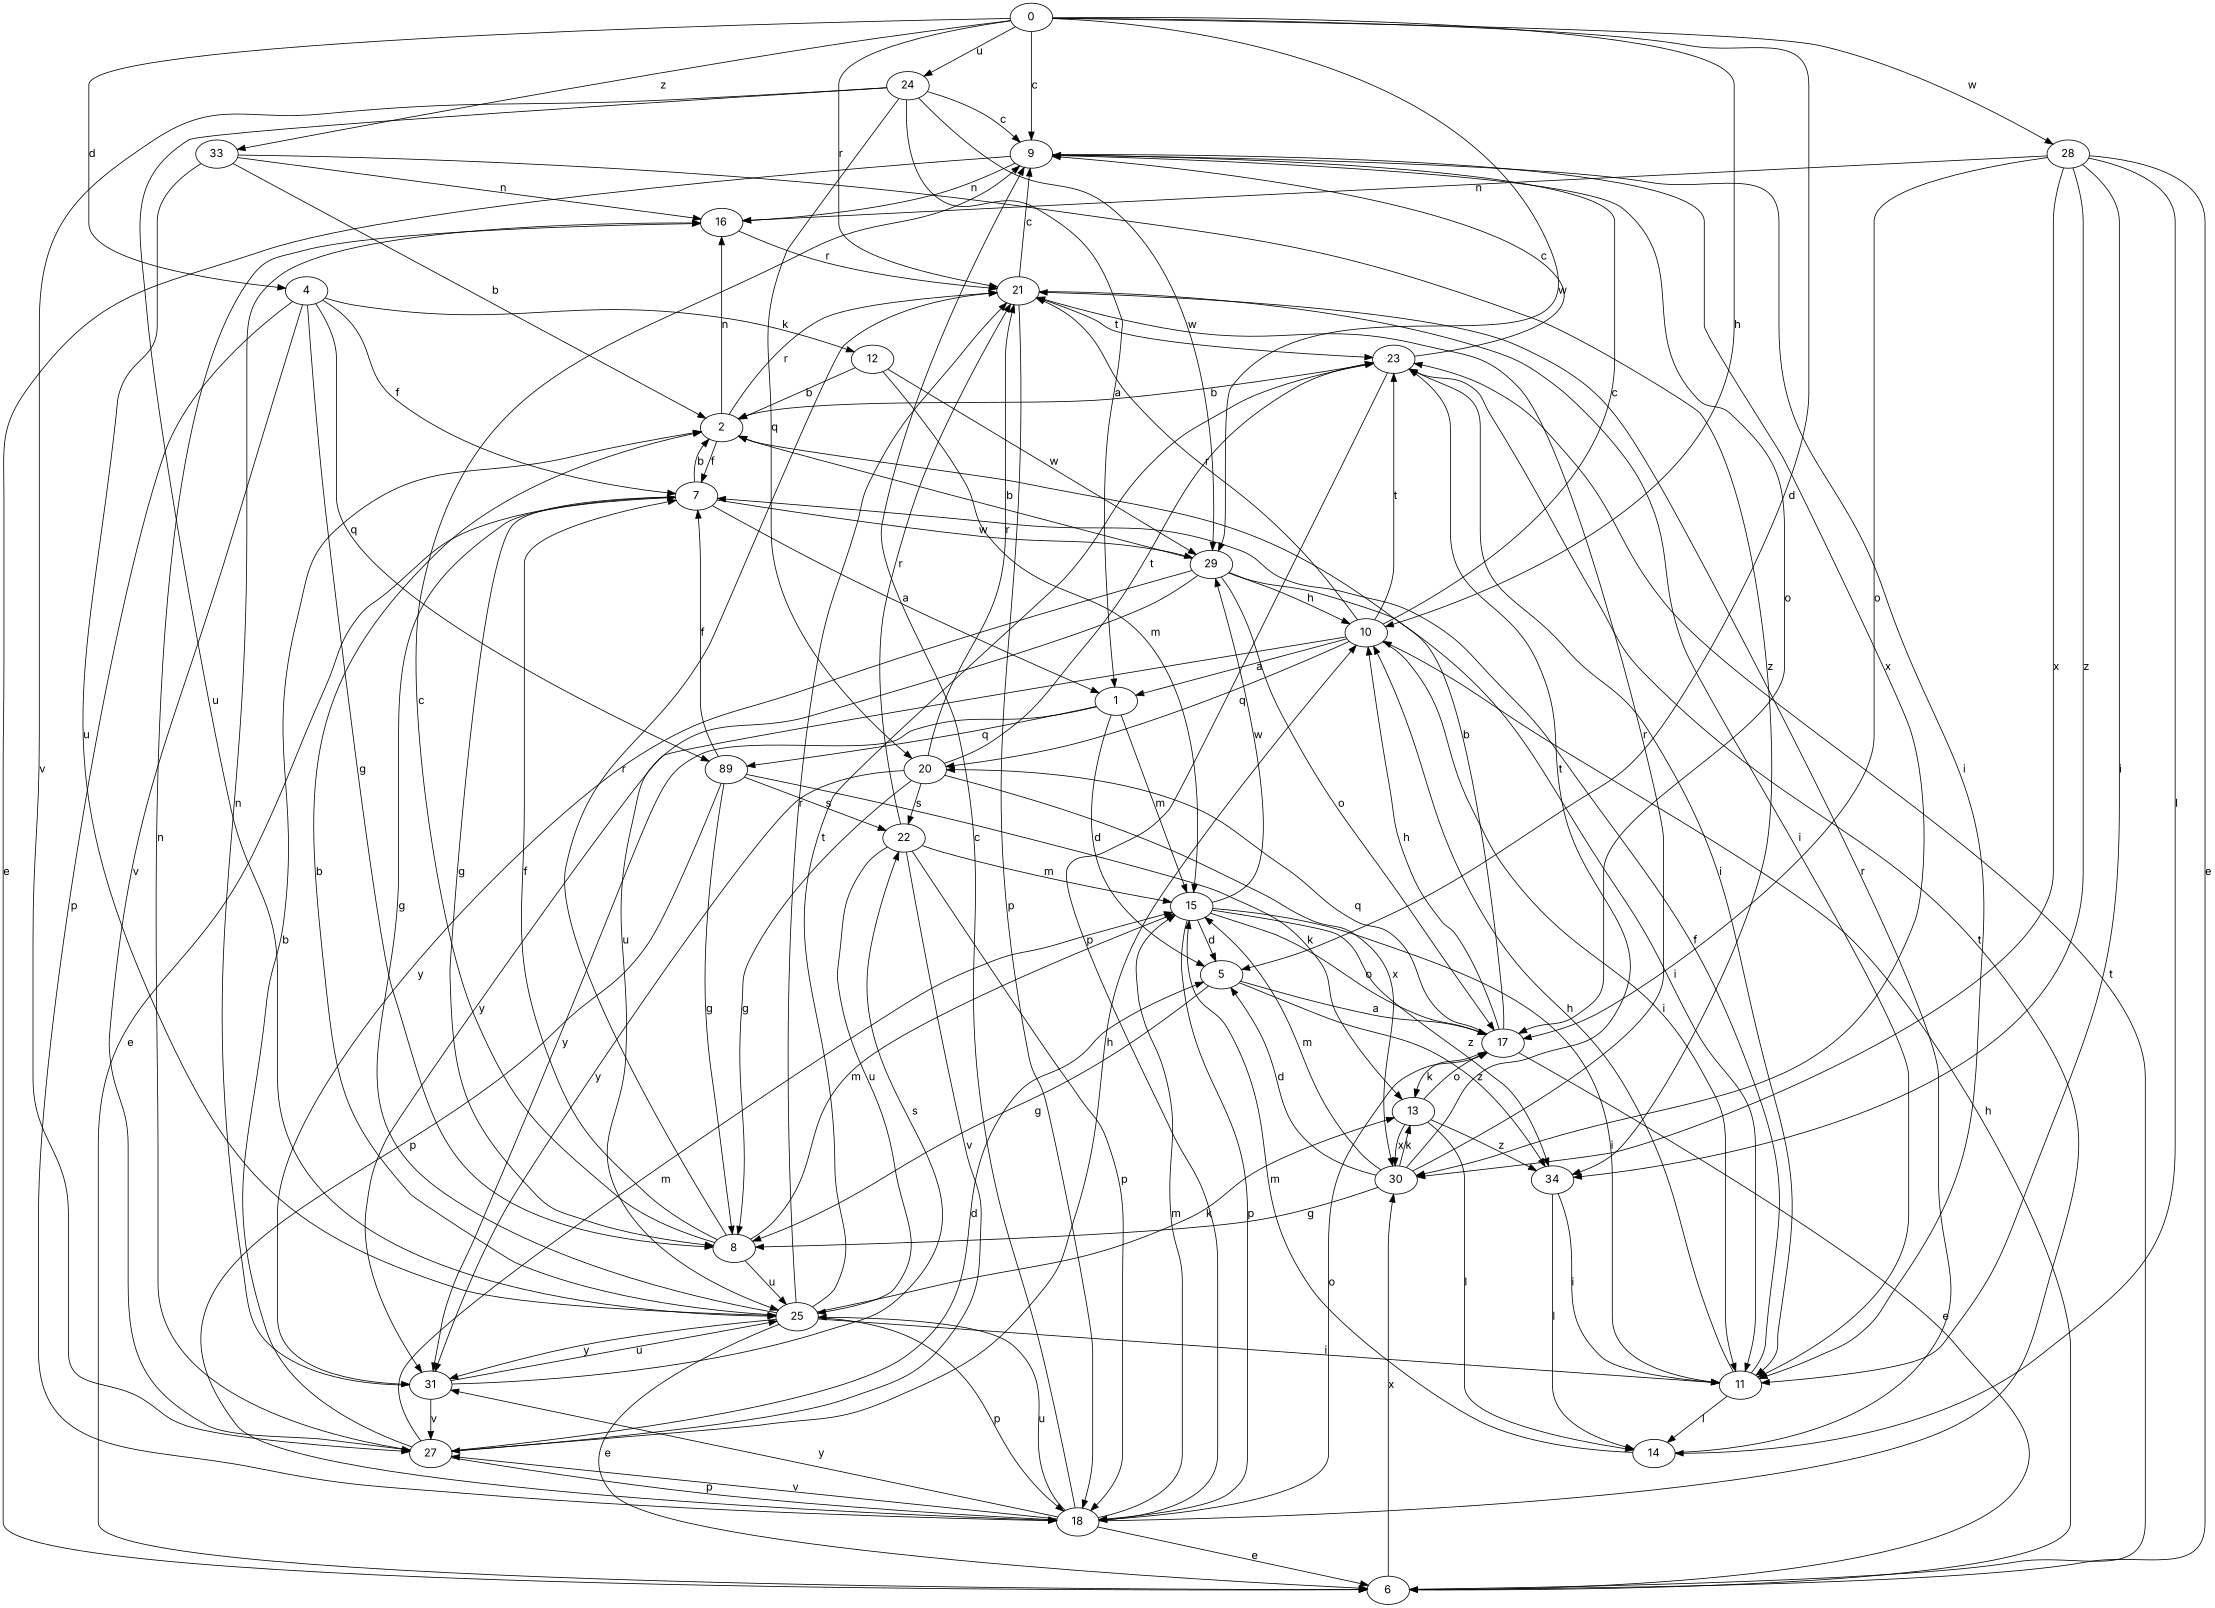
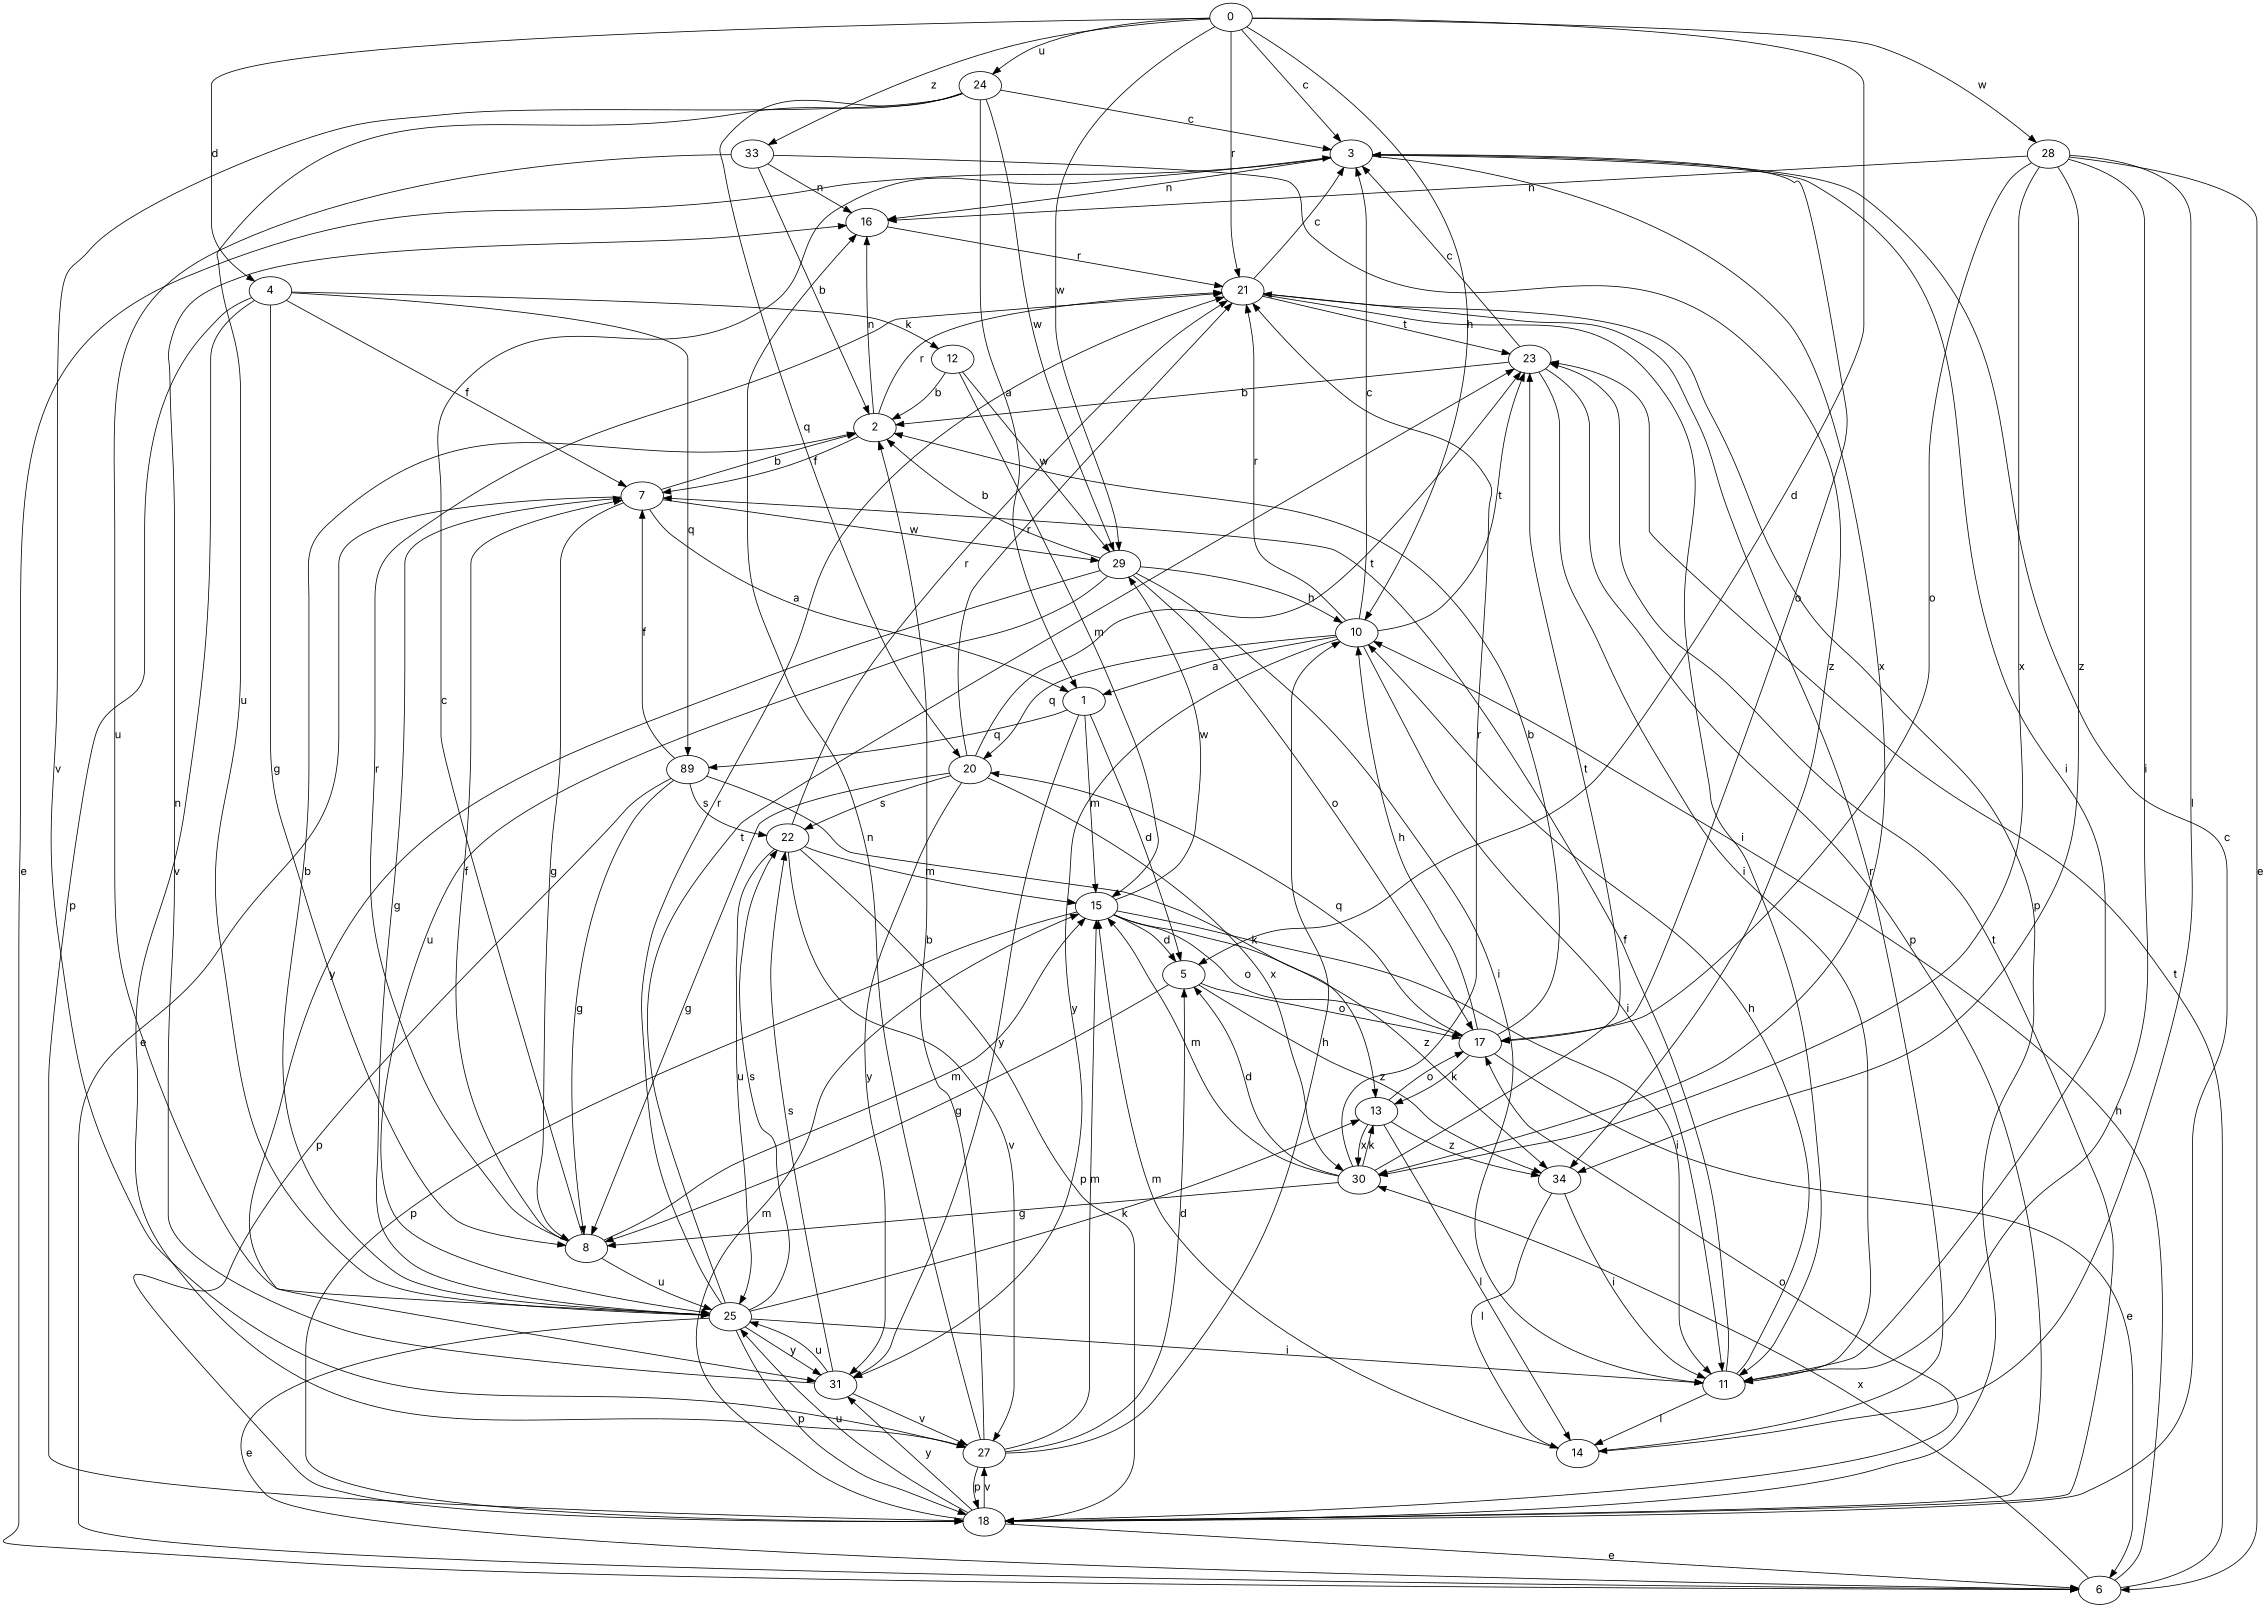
(1031, 154) -> (1351, 154)
(1376, 1009) -> (1342, 1009)
none -> (751, 1093)
